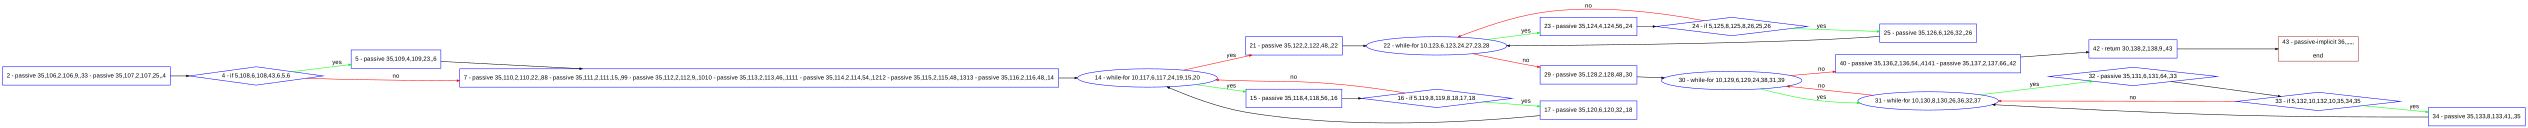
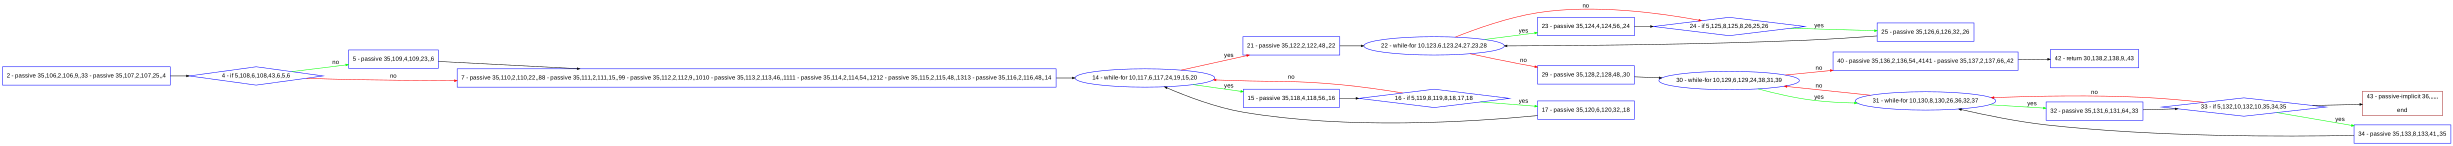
(1581, 9) -> (1576, 9)
(2226, 49) -> (2336, 105)
(337, 62) -> (336, 62)
(2133, 76) -> (2095, 111)
